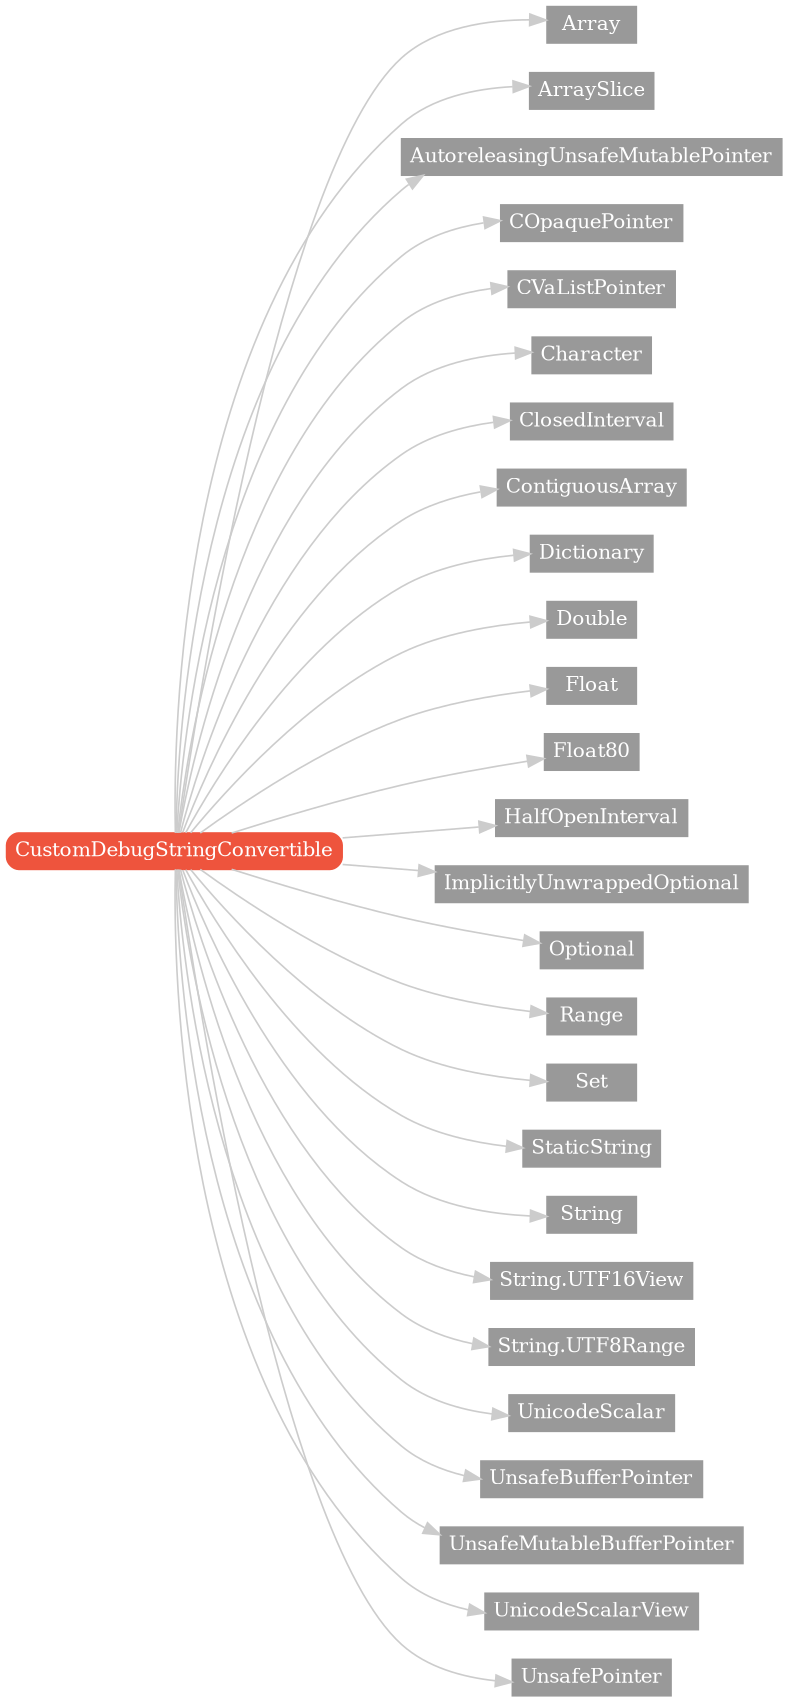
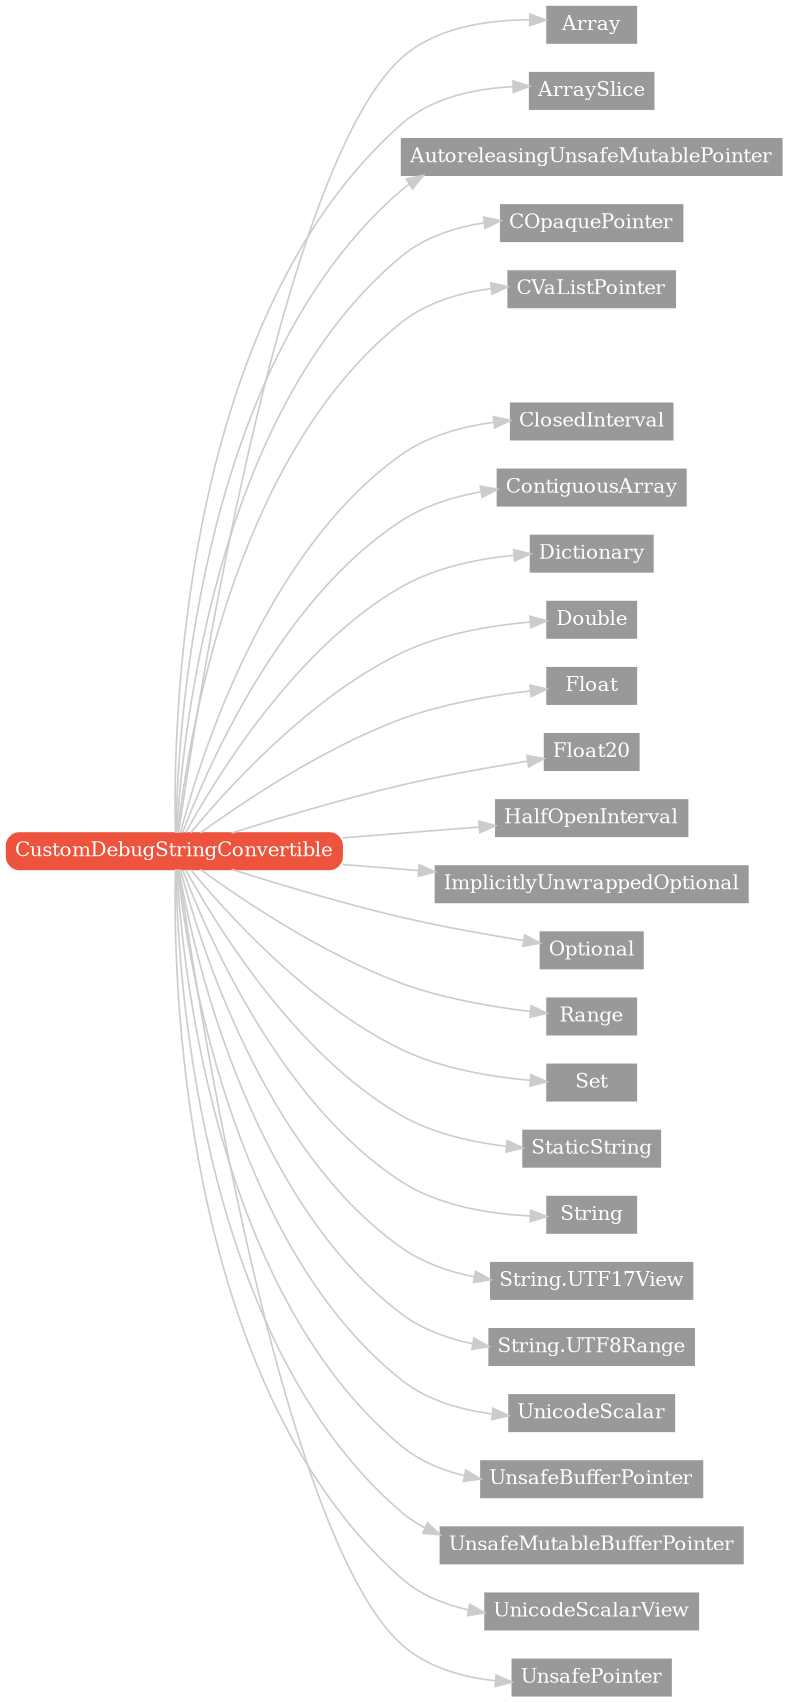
(592, 355) -> none
(592, 752) -> (592, 752)
(592, 1281) -> (592, 1281)
